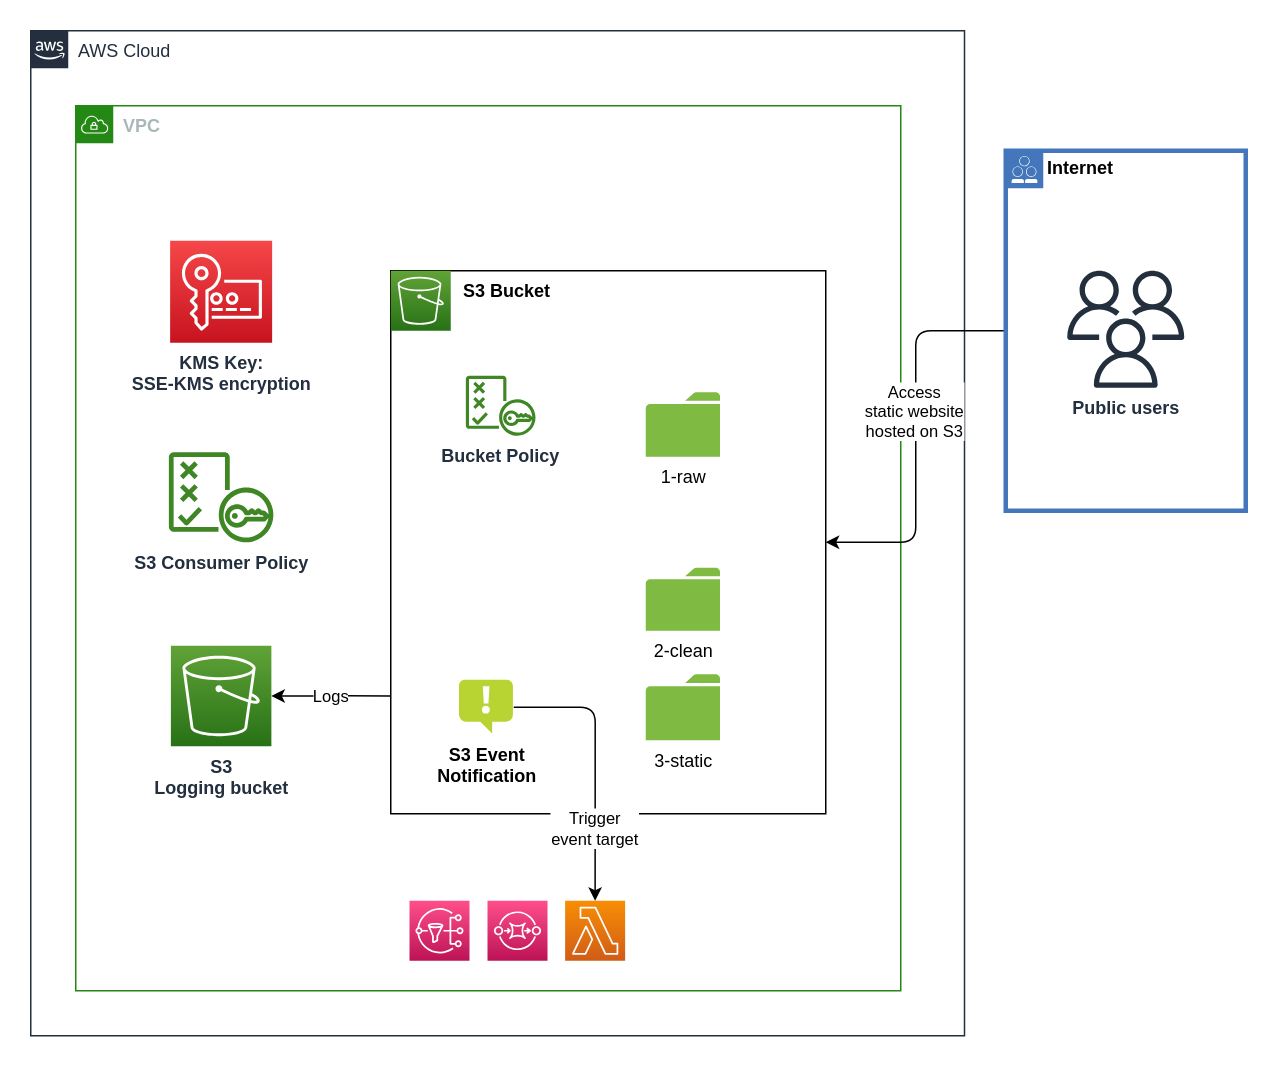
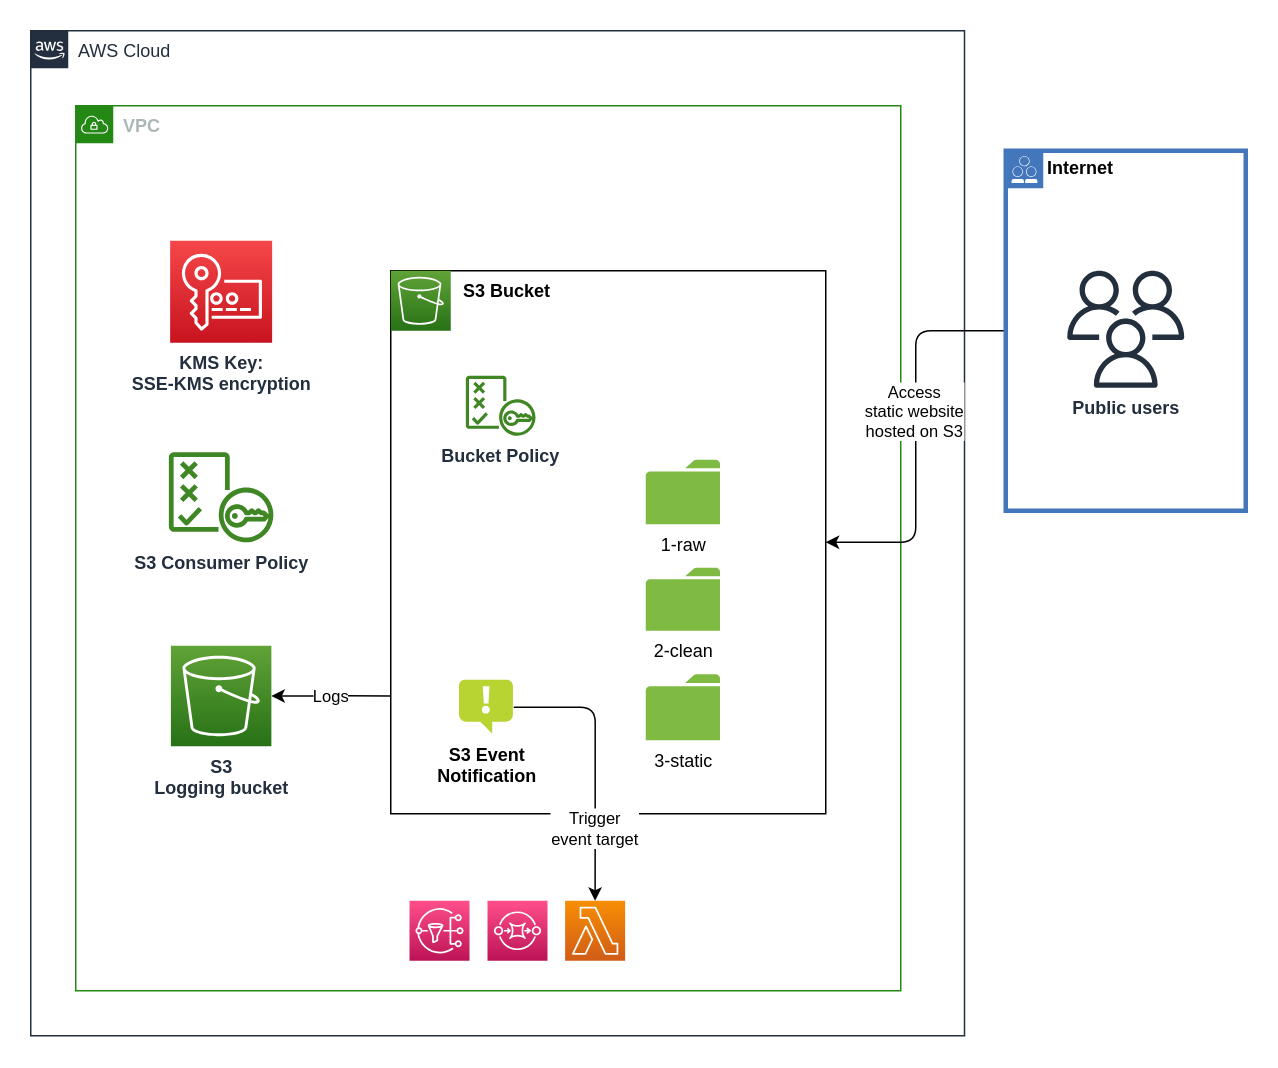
(683, 425) -> (683, 492)
